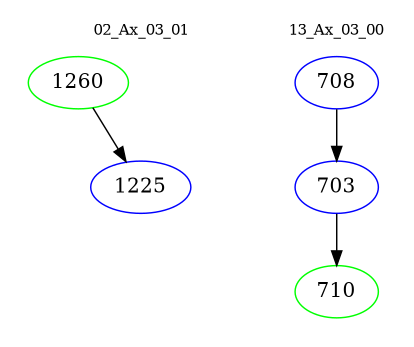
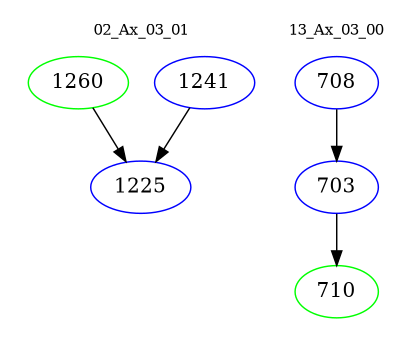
none -> (205, 83)
